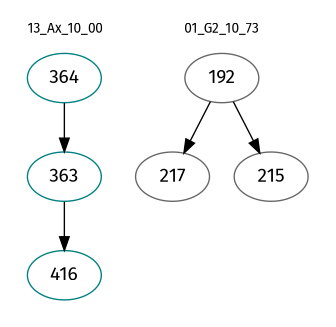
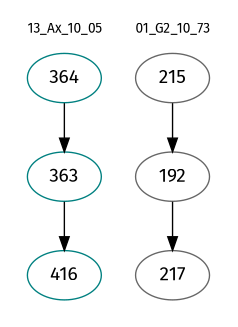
(65, 29) -> (65, 29)
(243, 121) -> (173, 121)
